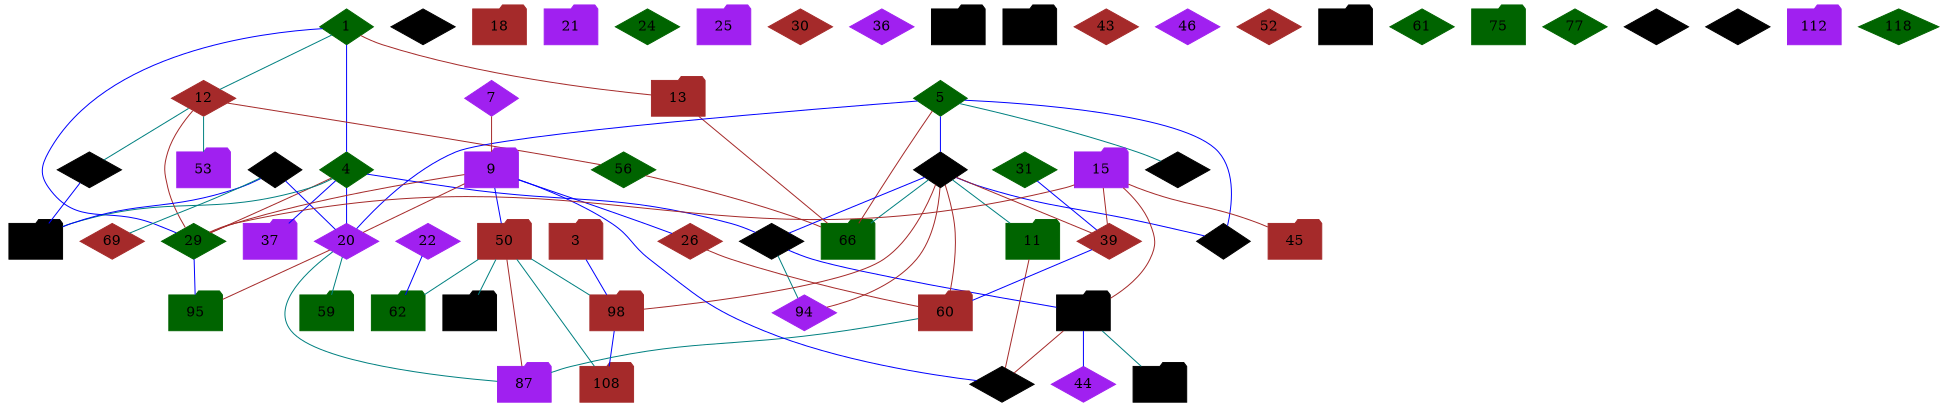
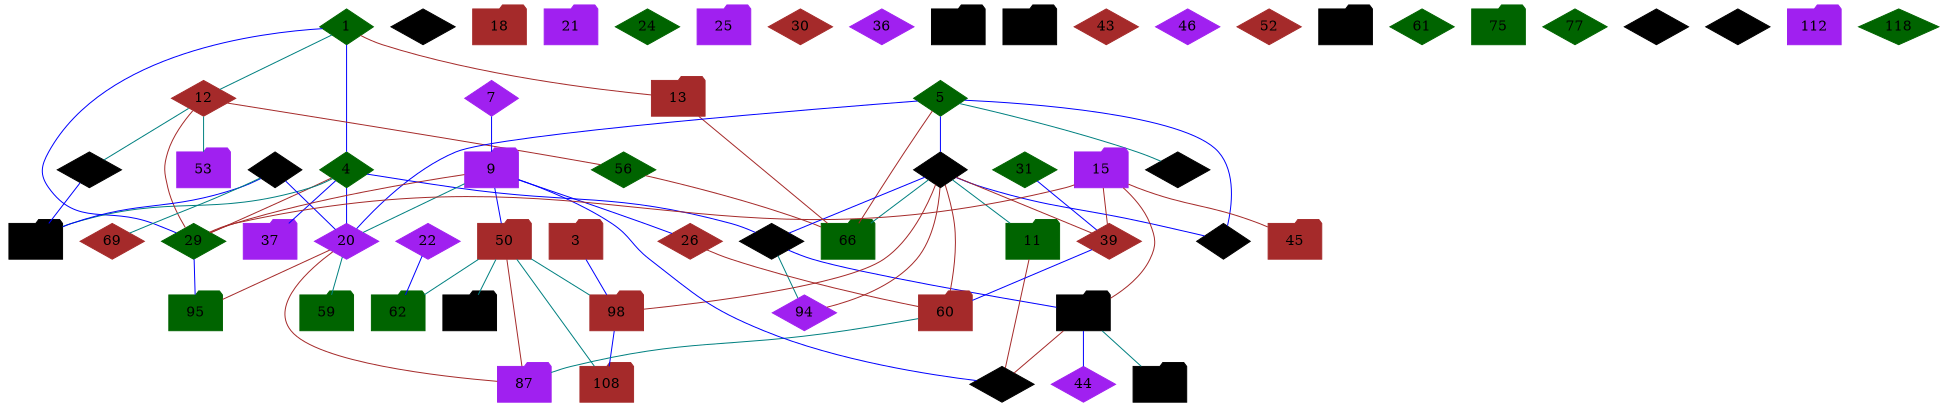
(492, 134) -> (492, 134)
(414, 208) -> (414, 208)
(343, 356) -> (343, 356)
